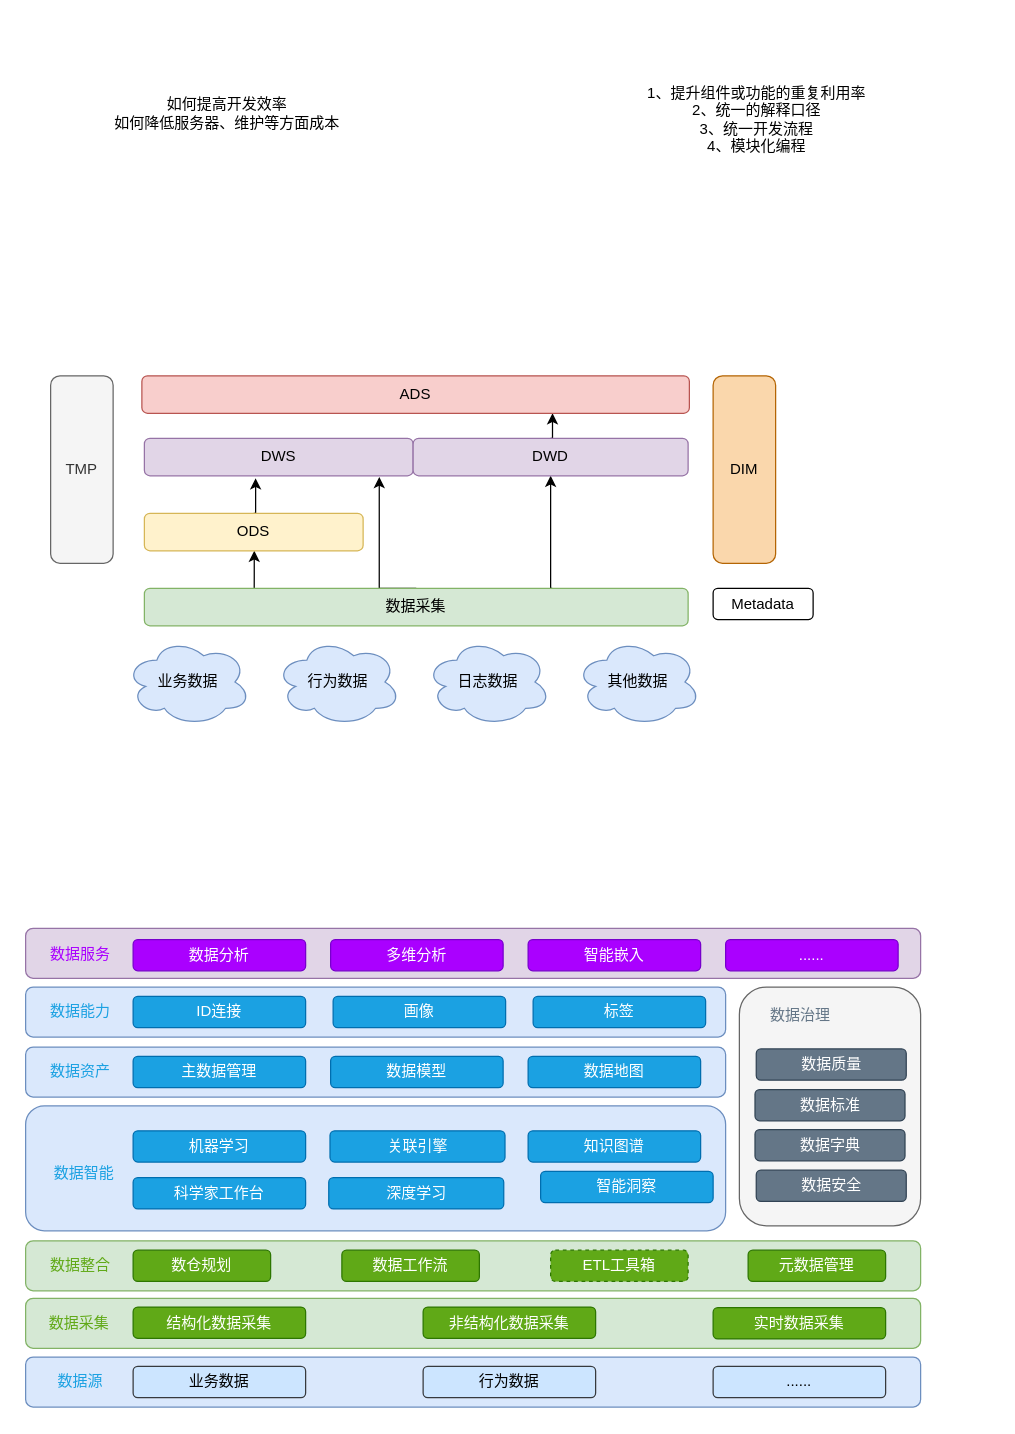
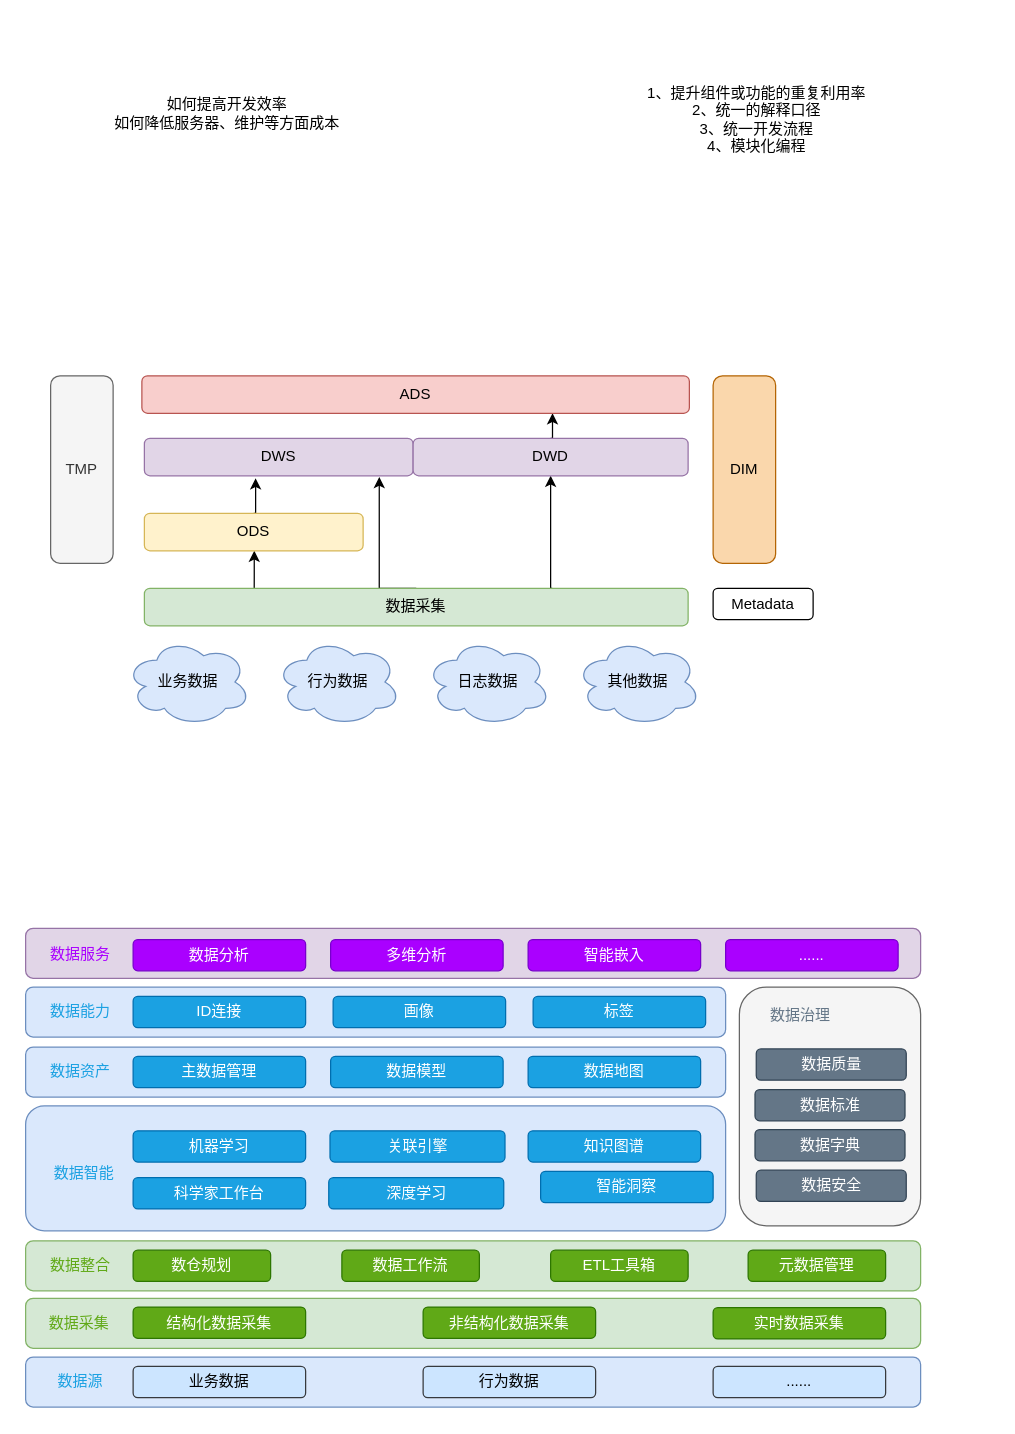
(619, 1266) -> (619, 1266)
